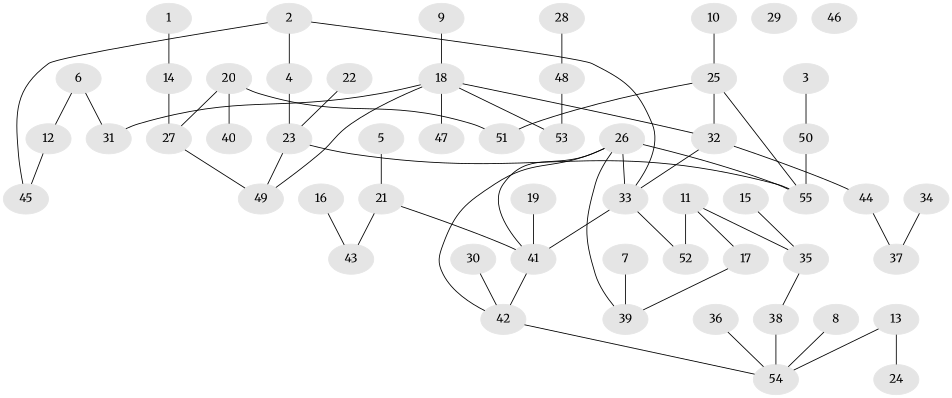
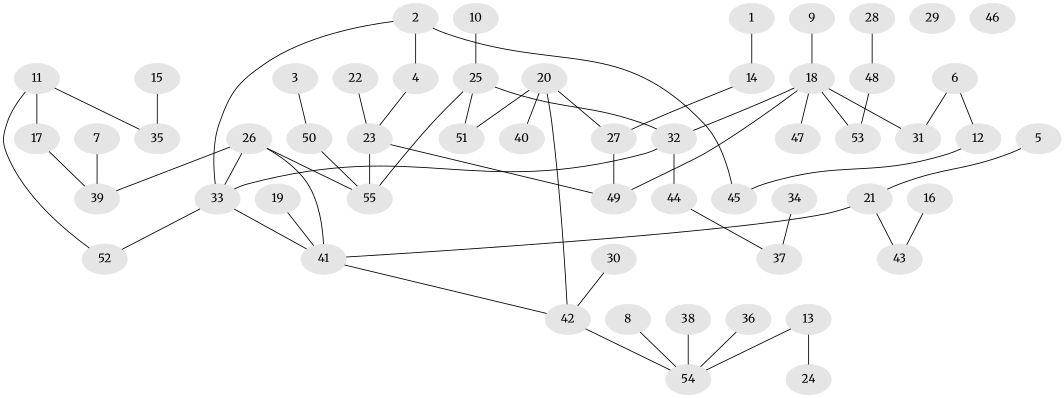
(473, 199) -> (560, 199)
(791, 289) -> none
